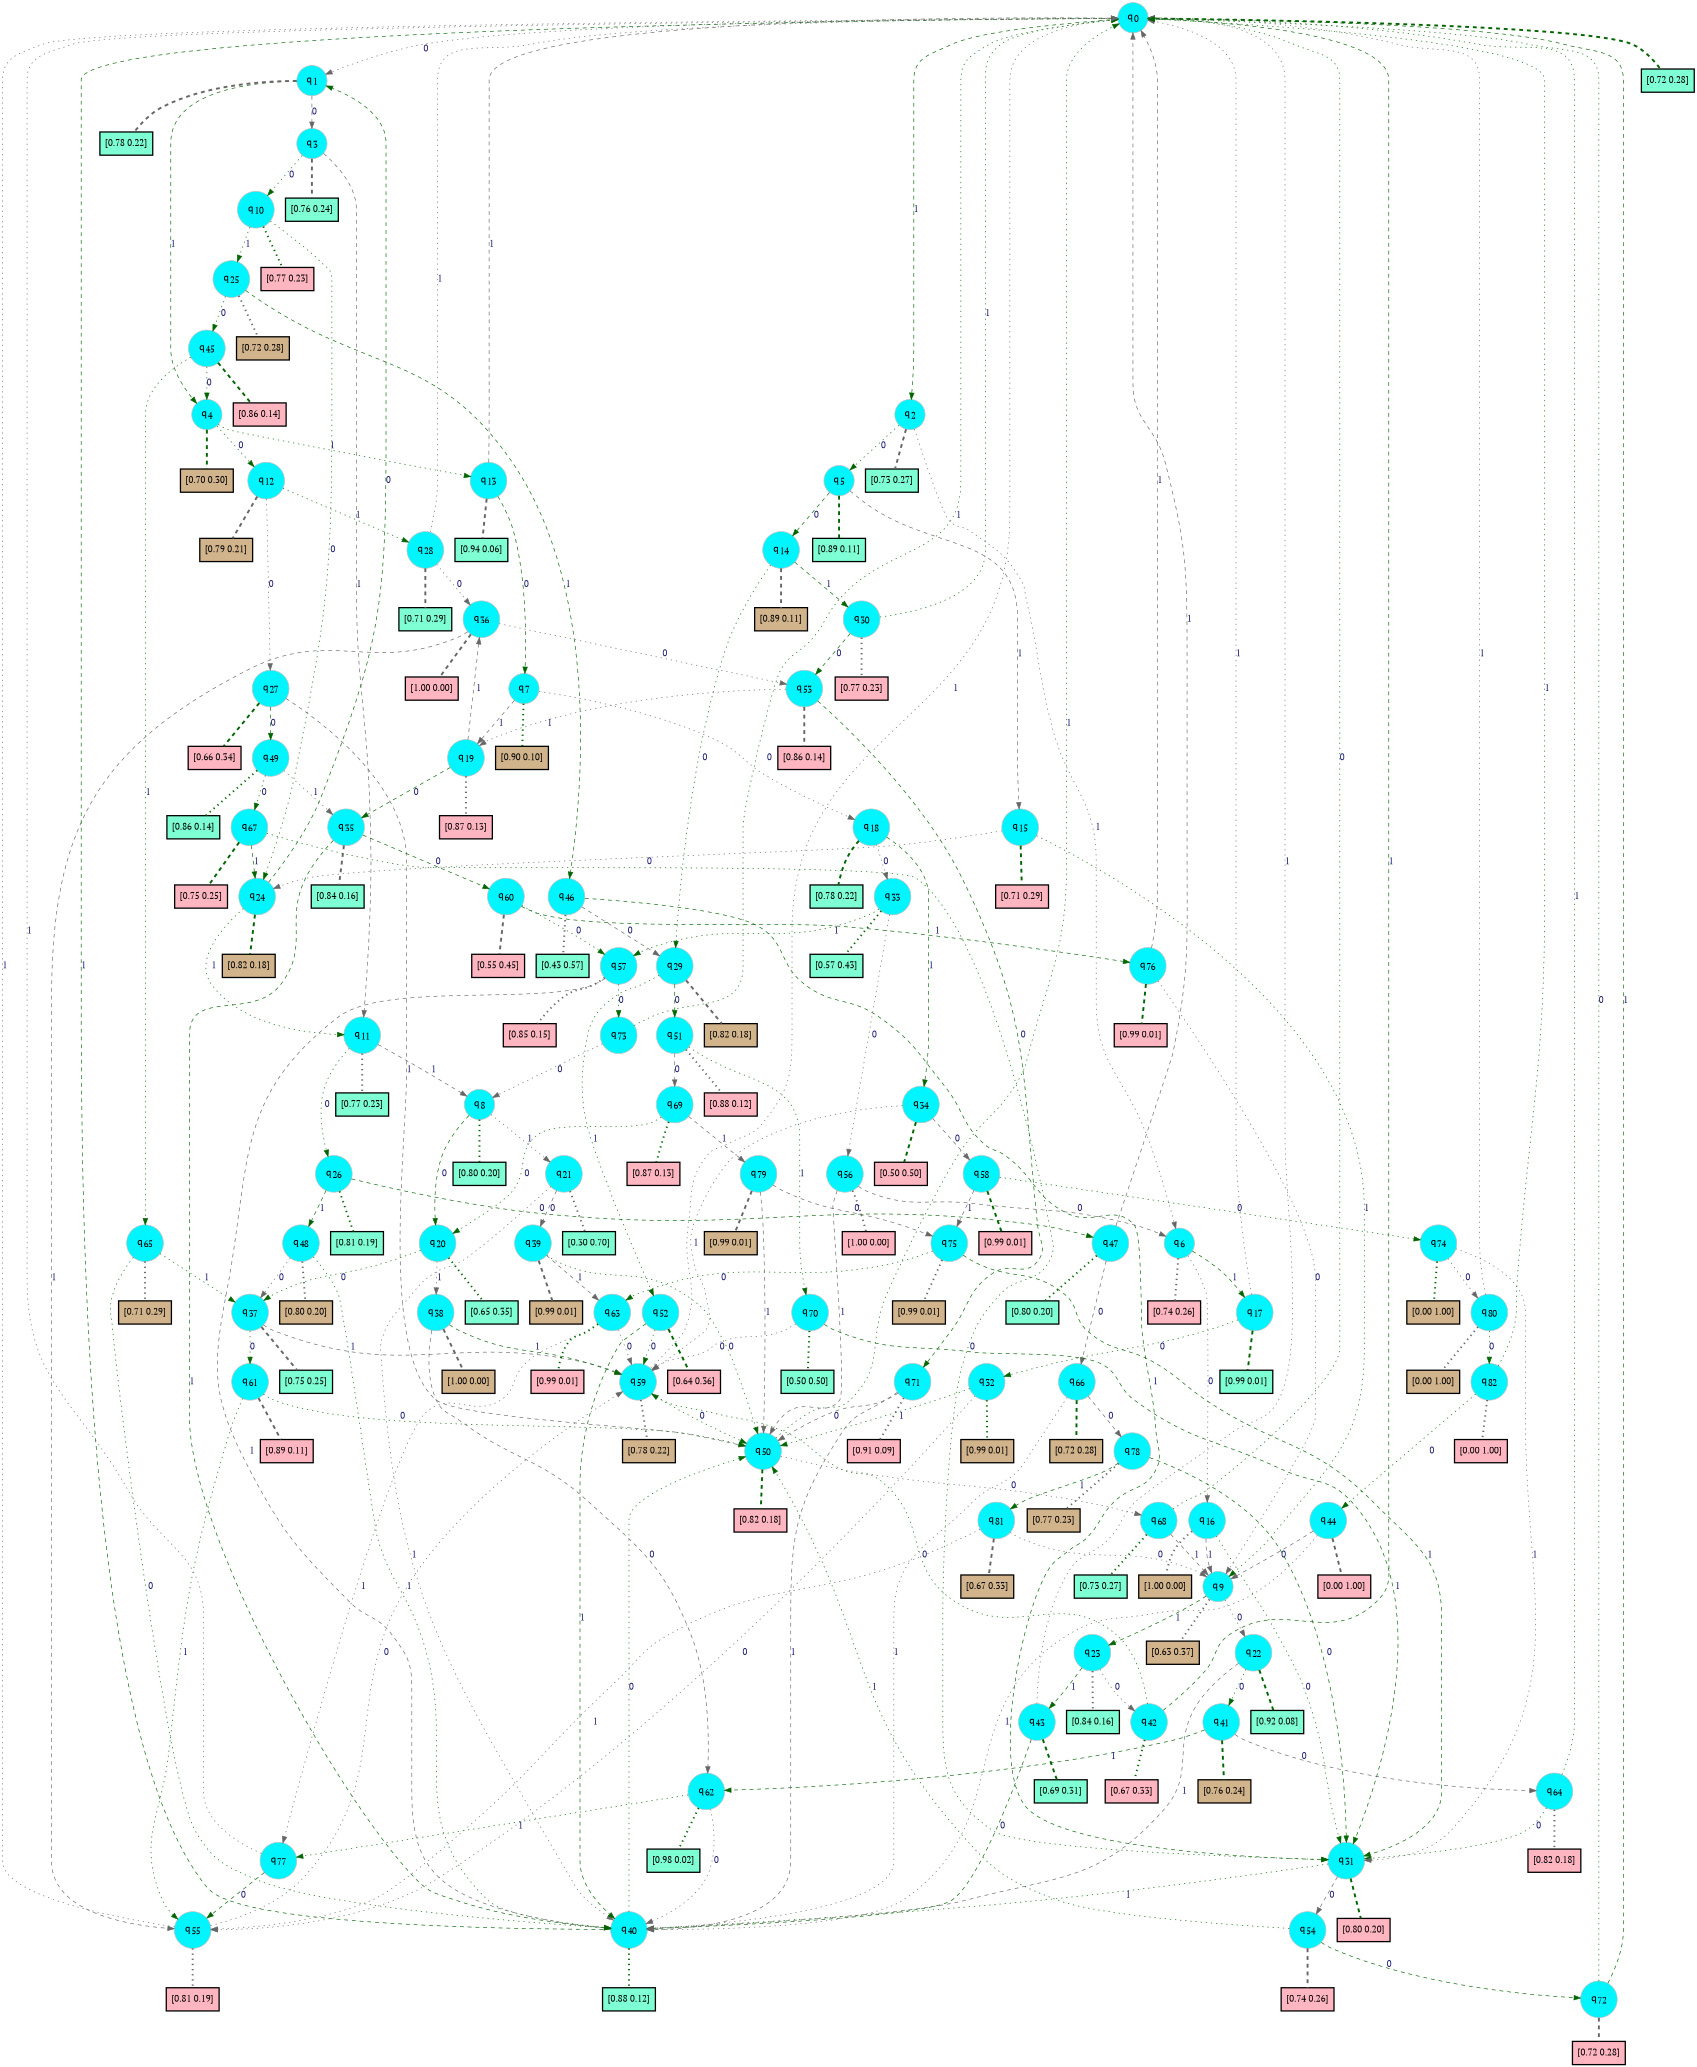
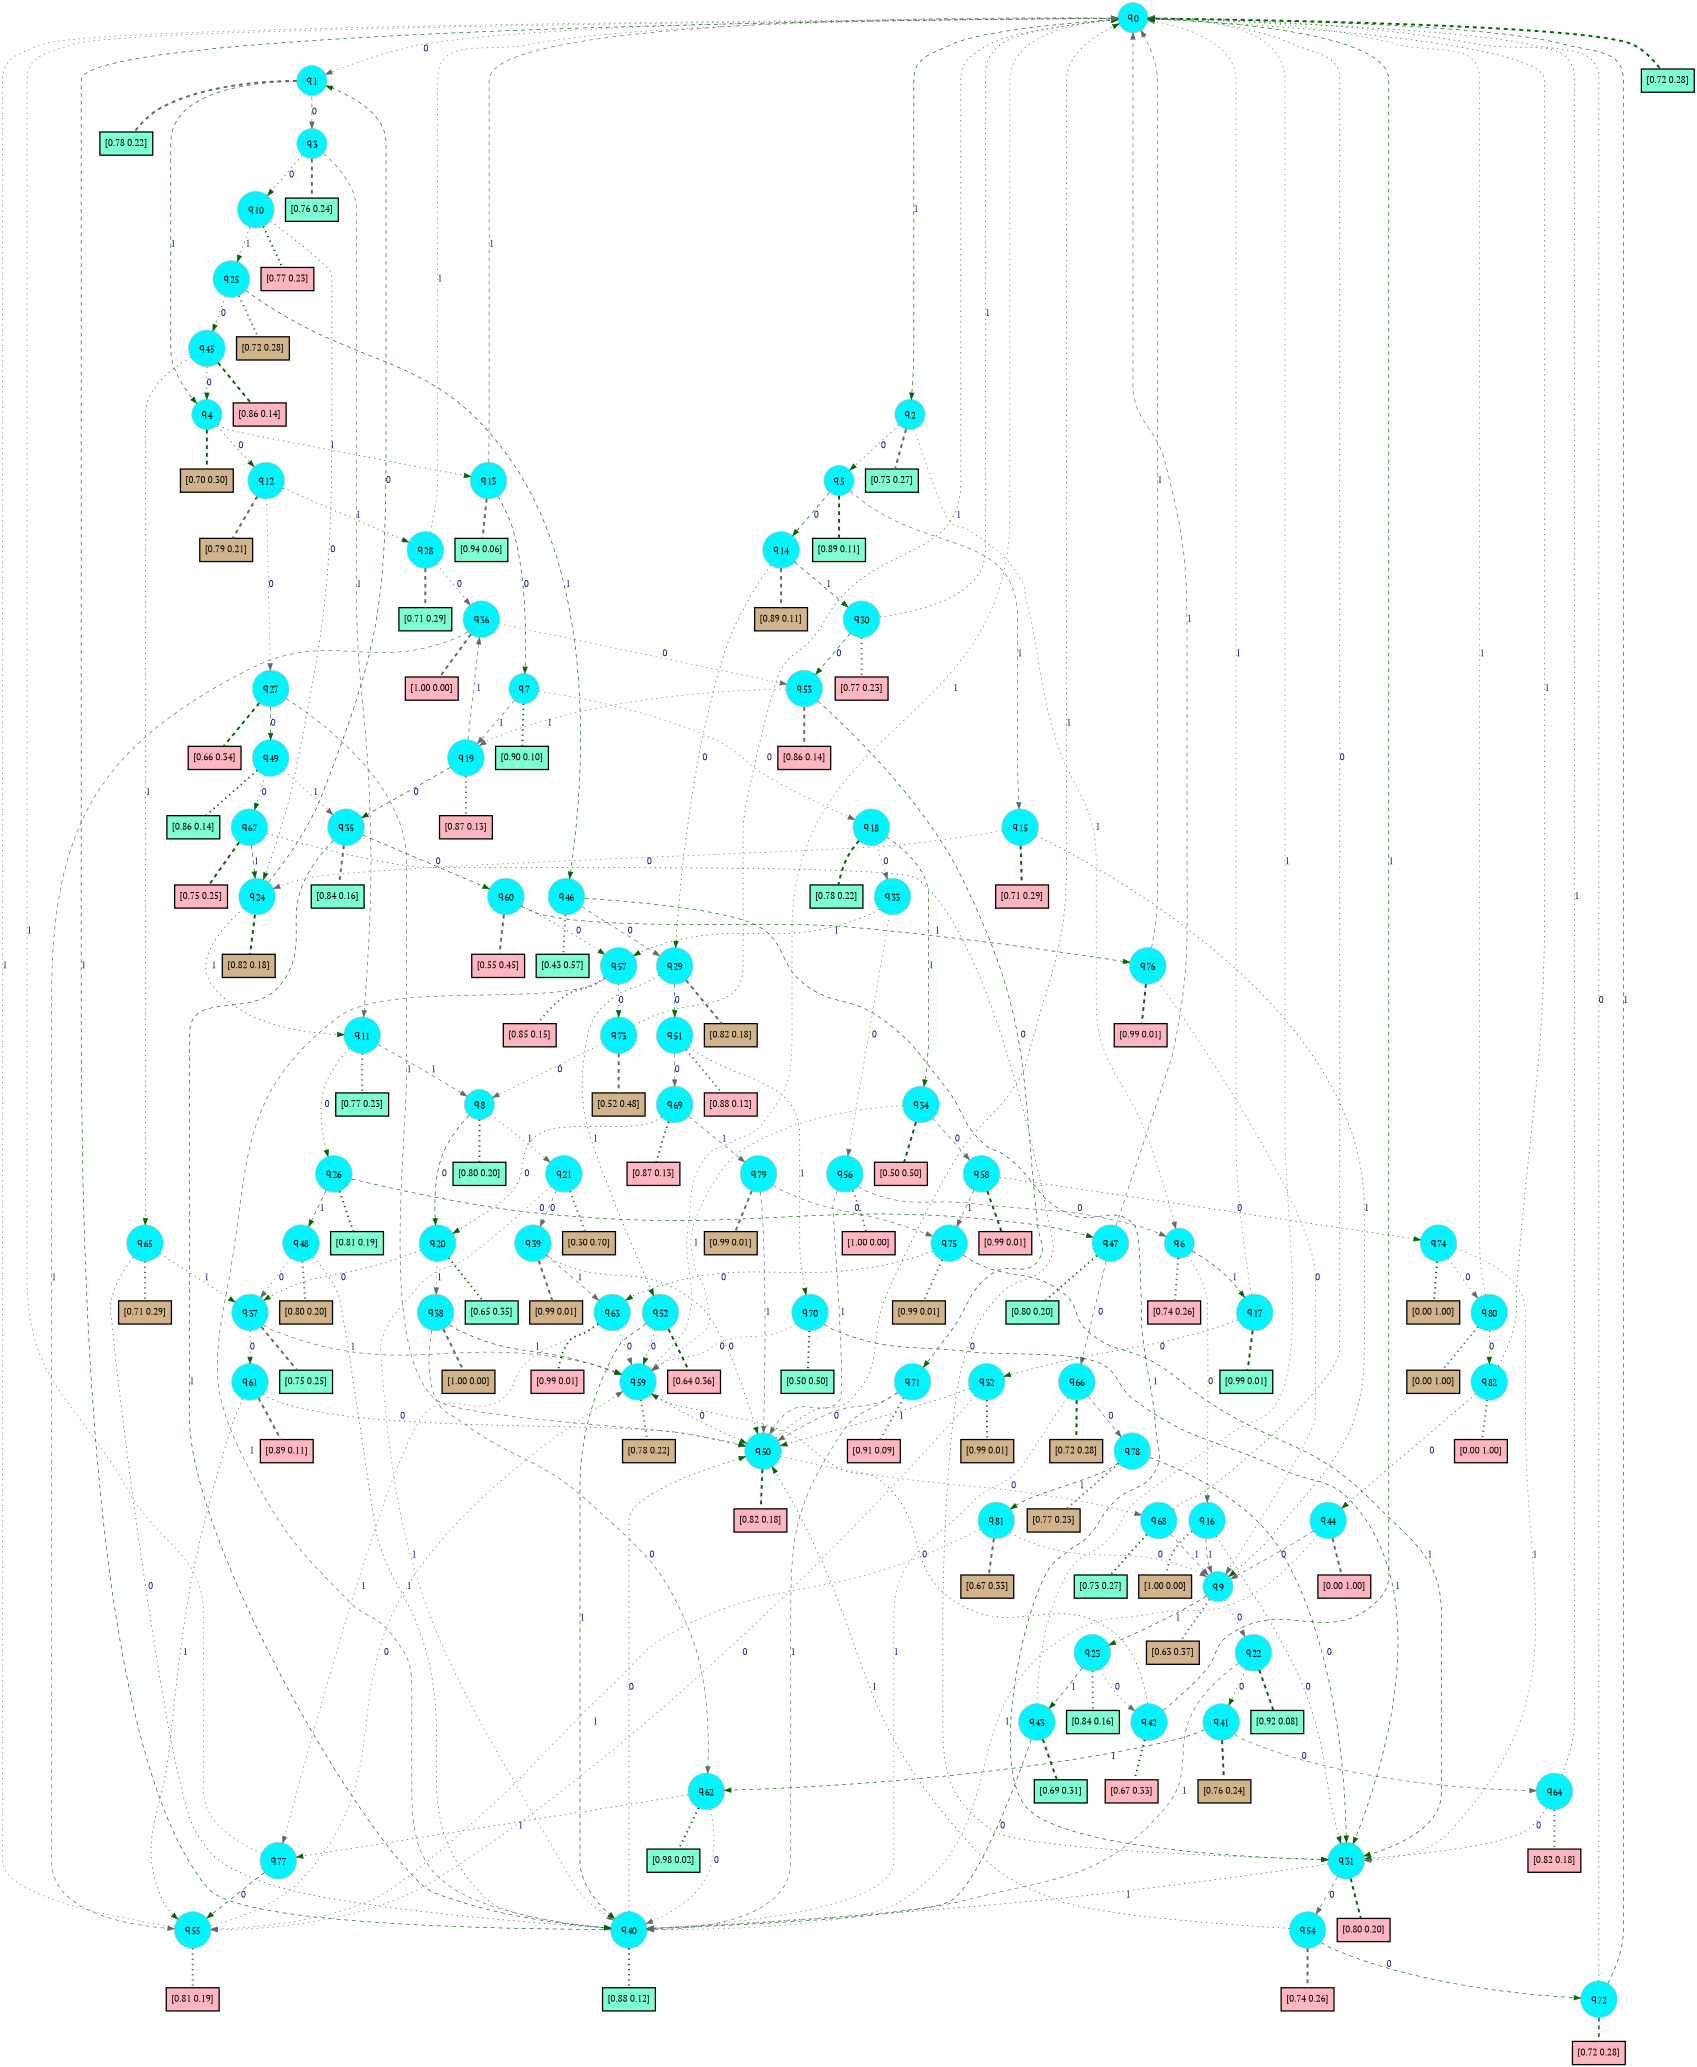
(522, 758) -> (522, 758)
(836, 966) -> none
none -> (619, 1105)
(589, 1243) -> (589, 1243)
